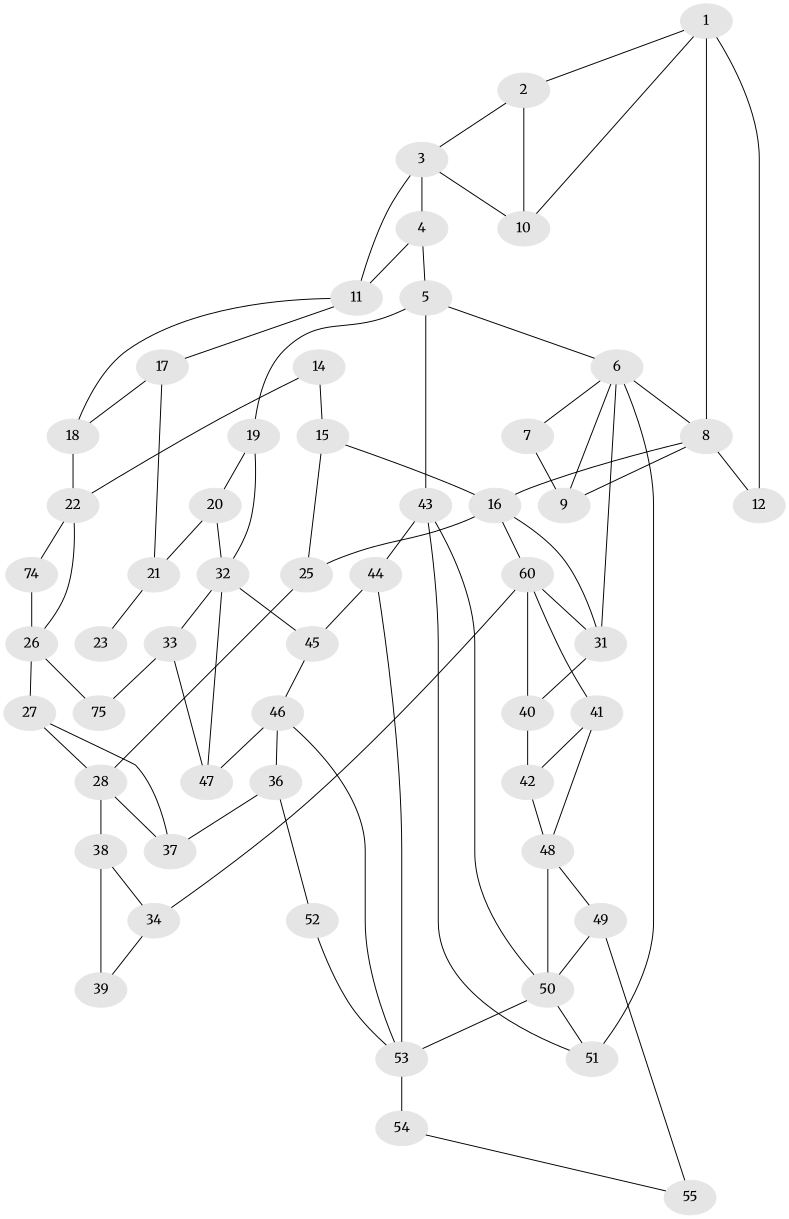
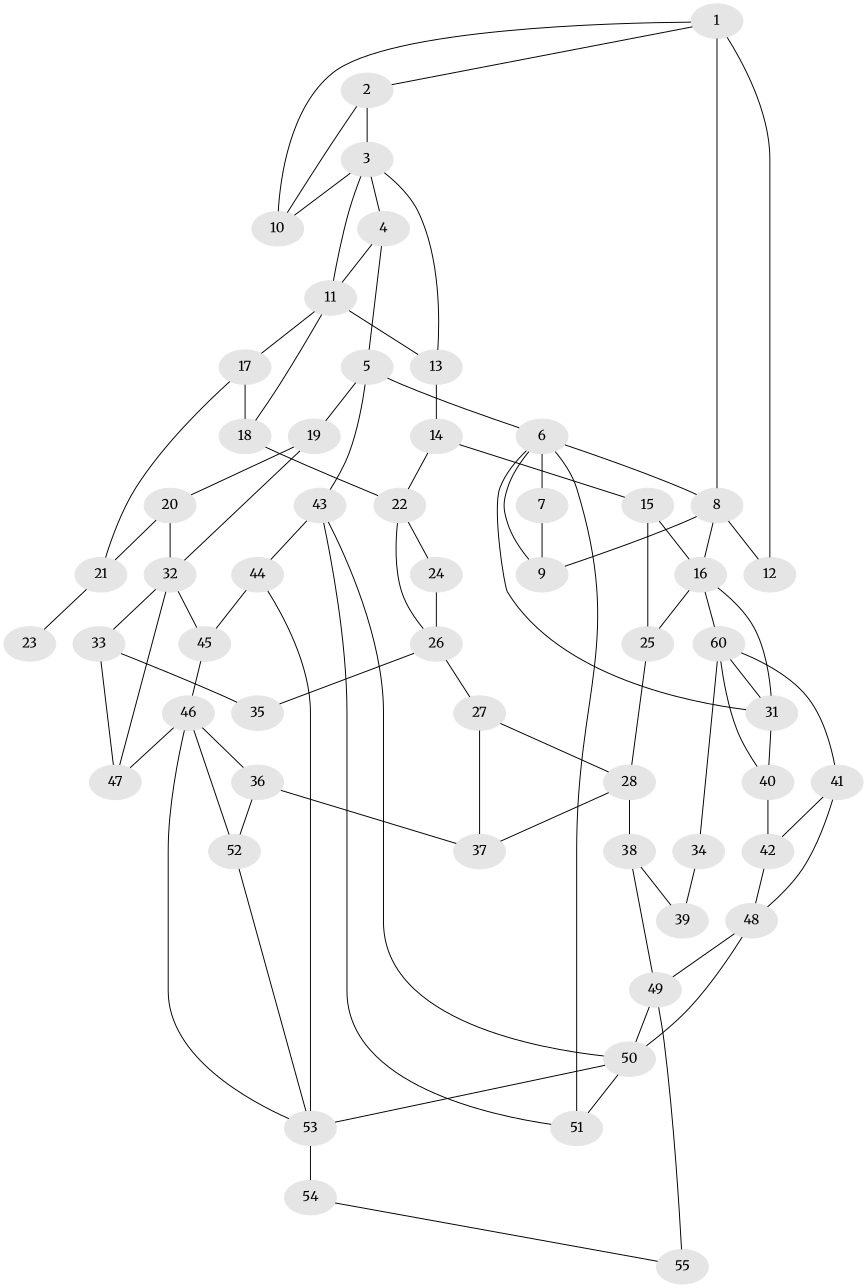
none -> (436, 367)
(32, 575) -> (436, 575)
(99, 713) -> (258, 713)
none -> (211, 782)
(127, 886) -> (642, 921)
